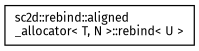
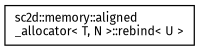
(100, 25) -> (100, 25)
